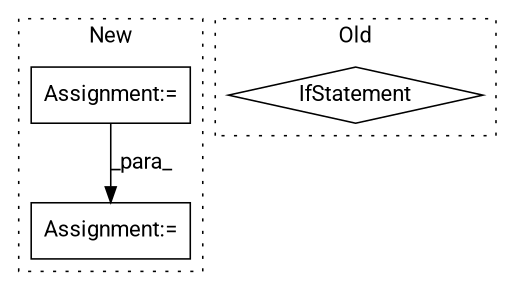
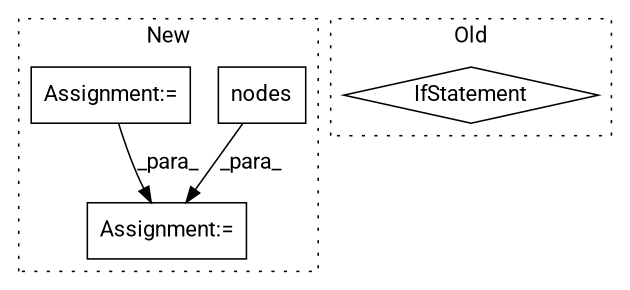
none -> (262, 95)
